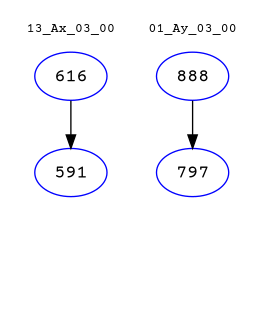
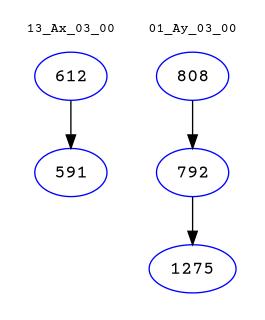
(71, 76) -> (71, 76)
(193, 76) -> (193, 76)
(193, 173) -> (193, 173)
none -> (193, 269)
